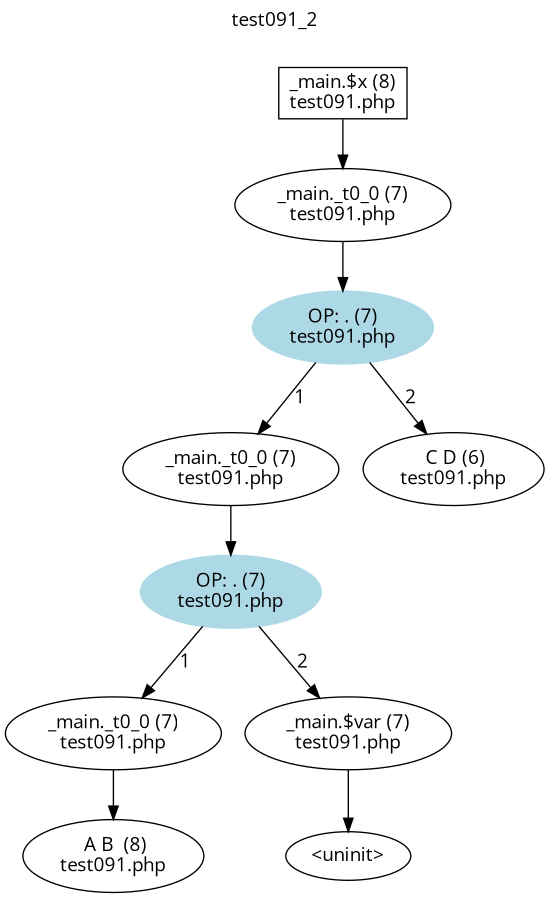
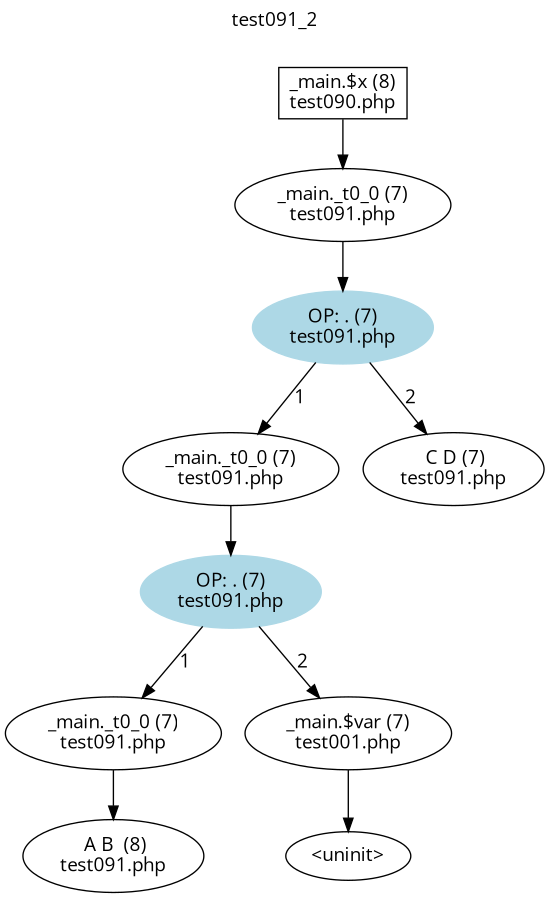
(343, 93) -> (343, 93)
(454, 469) -> (454, 469)
(348, 733) -> (348, 733)
